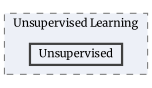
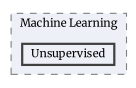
(76, 24) -> (69, 24)
